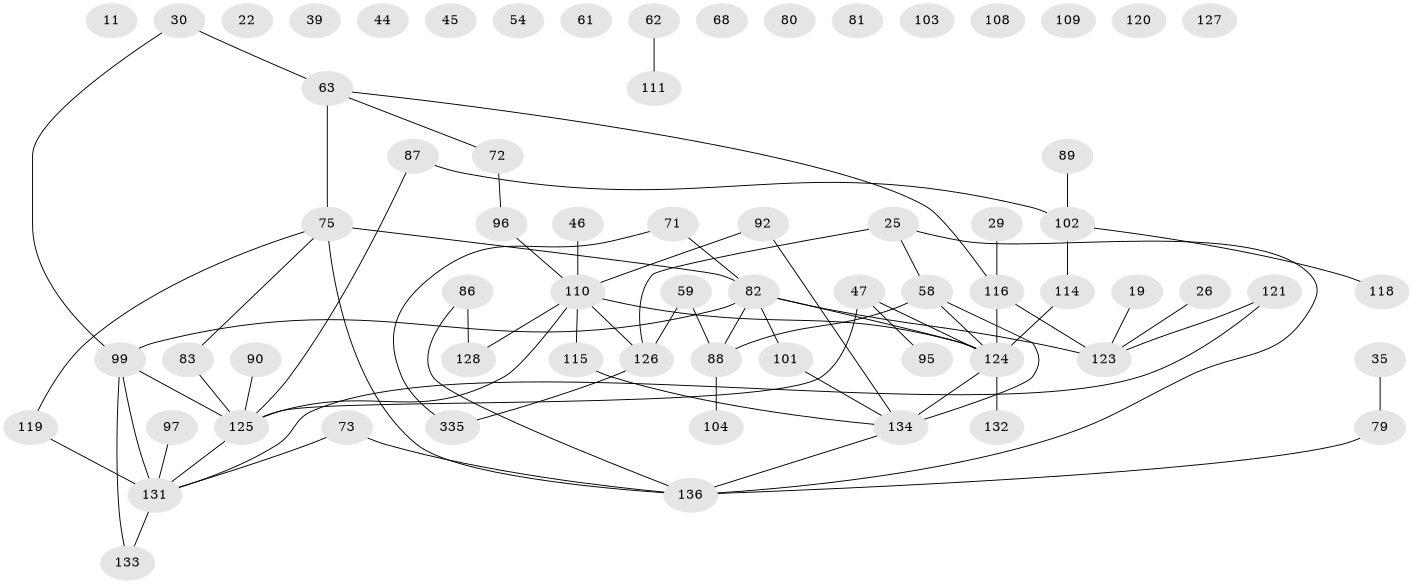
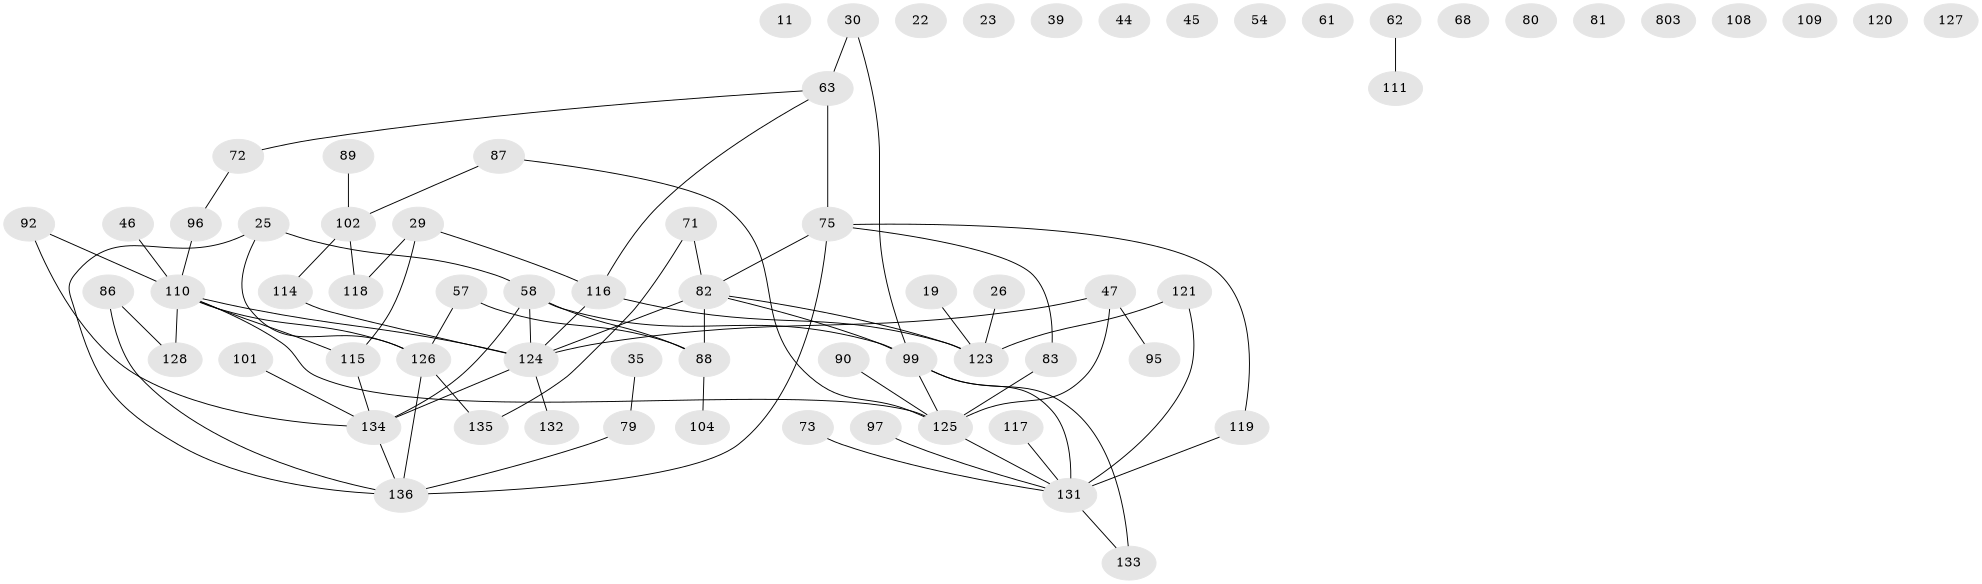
(927, 21) -> (1669, 21)
none -> (989, 21)
none -> (385, 260)
(686, 292) -> (461, 292)
none -> (398, 296)
none -> (685, 326)
(770, 326) -> none
(453, 428) -> (481, 428)
none -> (1016, 428)
(514, 473) -> (412, 427)
